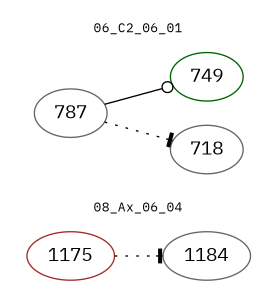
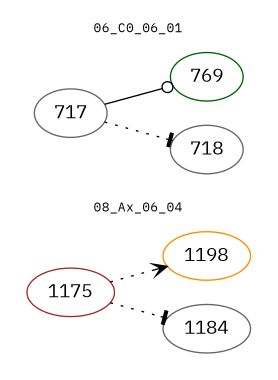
(139, 29) -> (139, 29)
(207, 77) -> (207, 77)
(71, 113) -> (71, 113)
none -> (207, 256)
